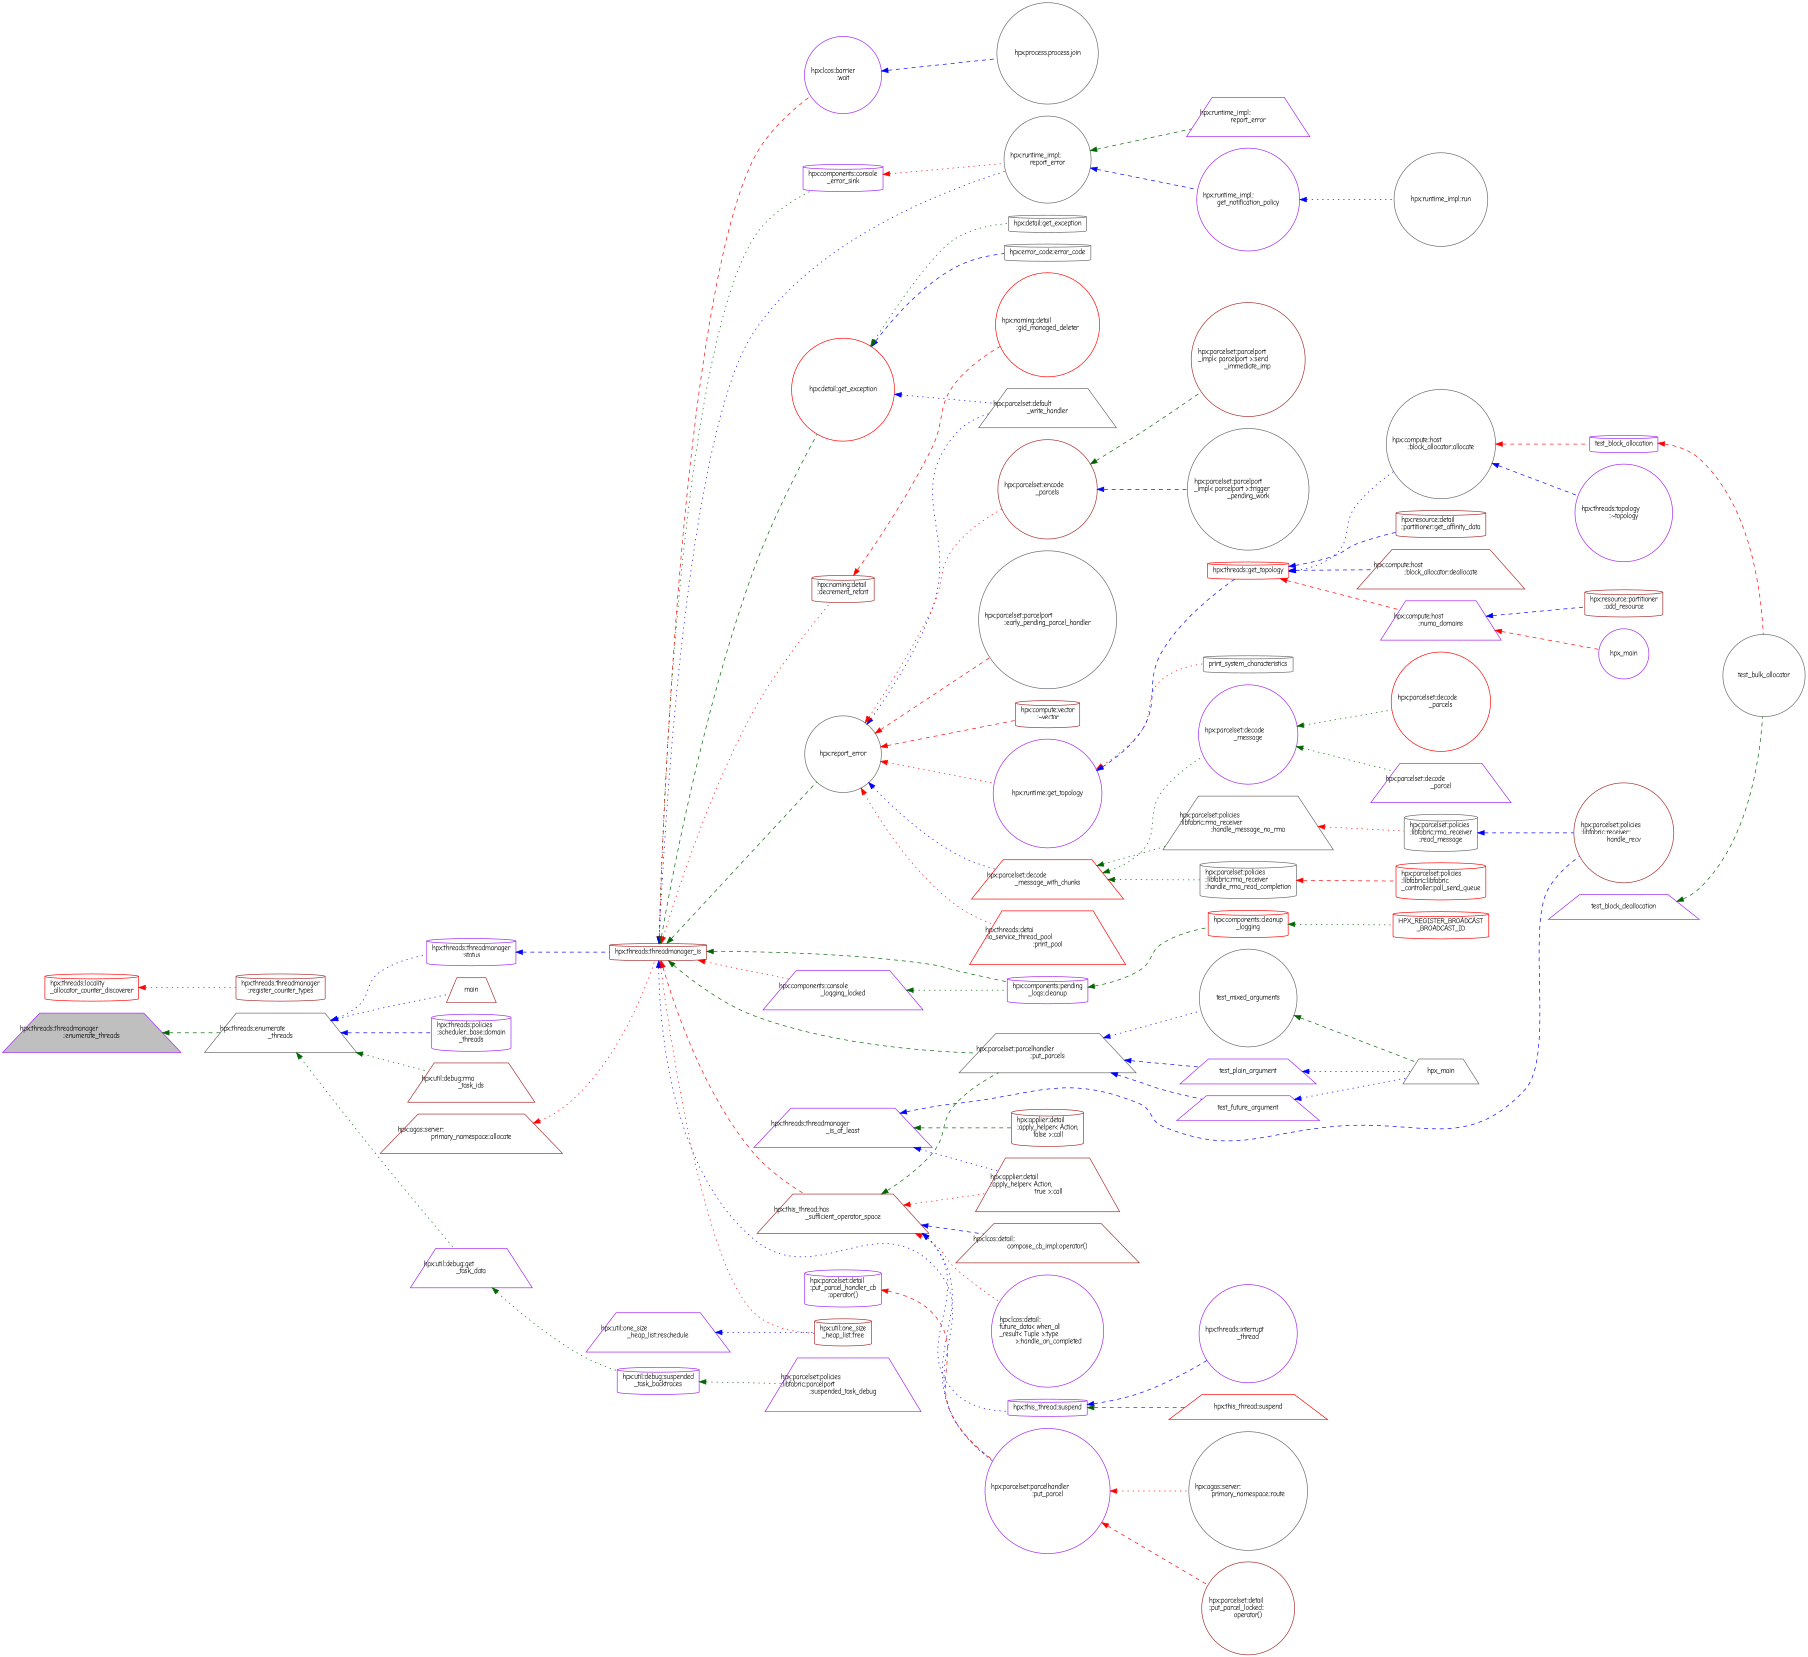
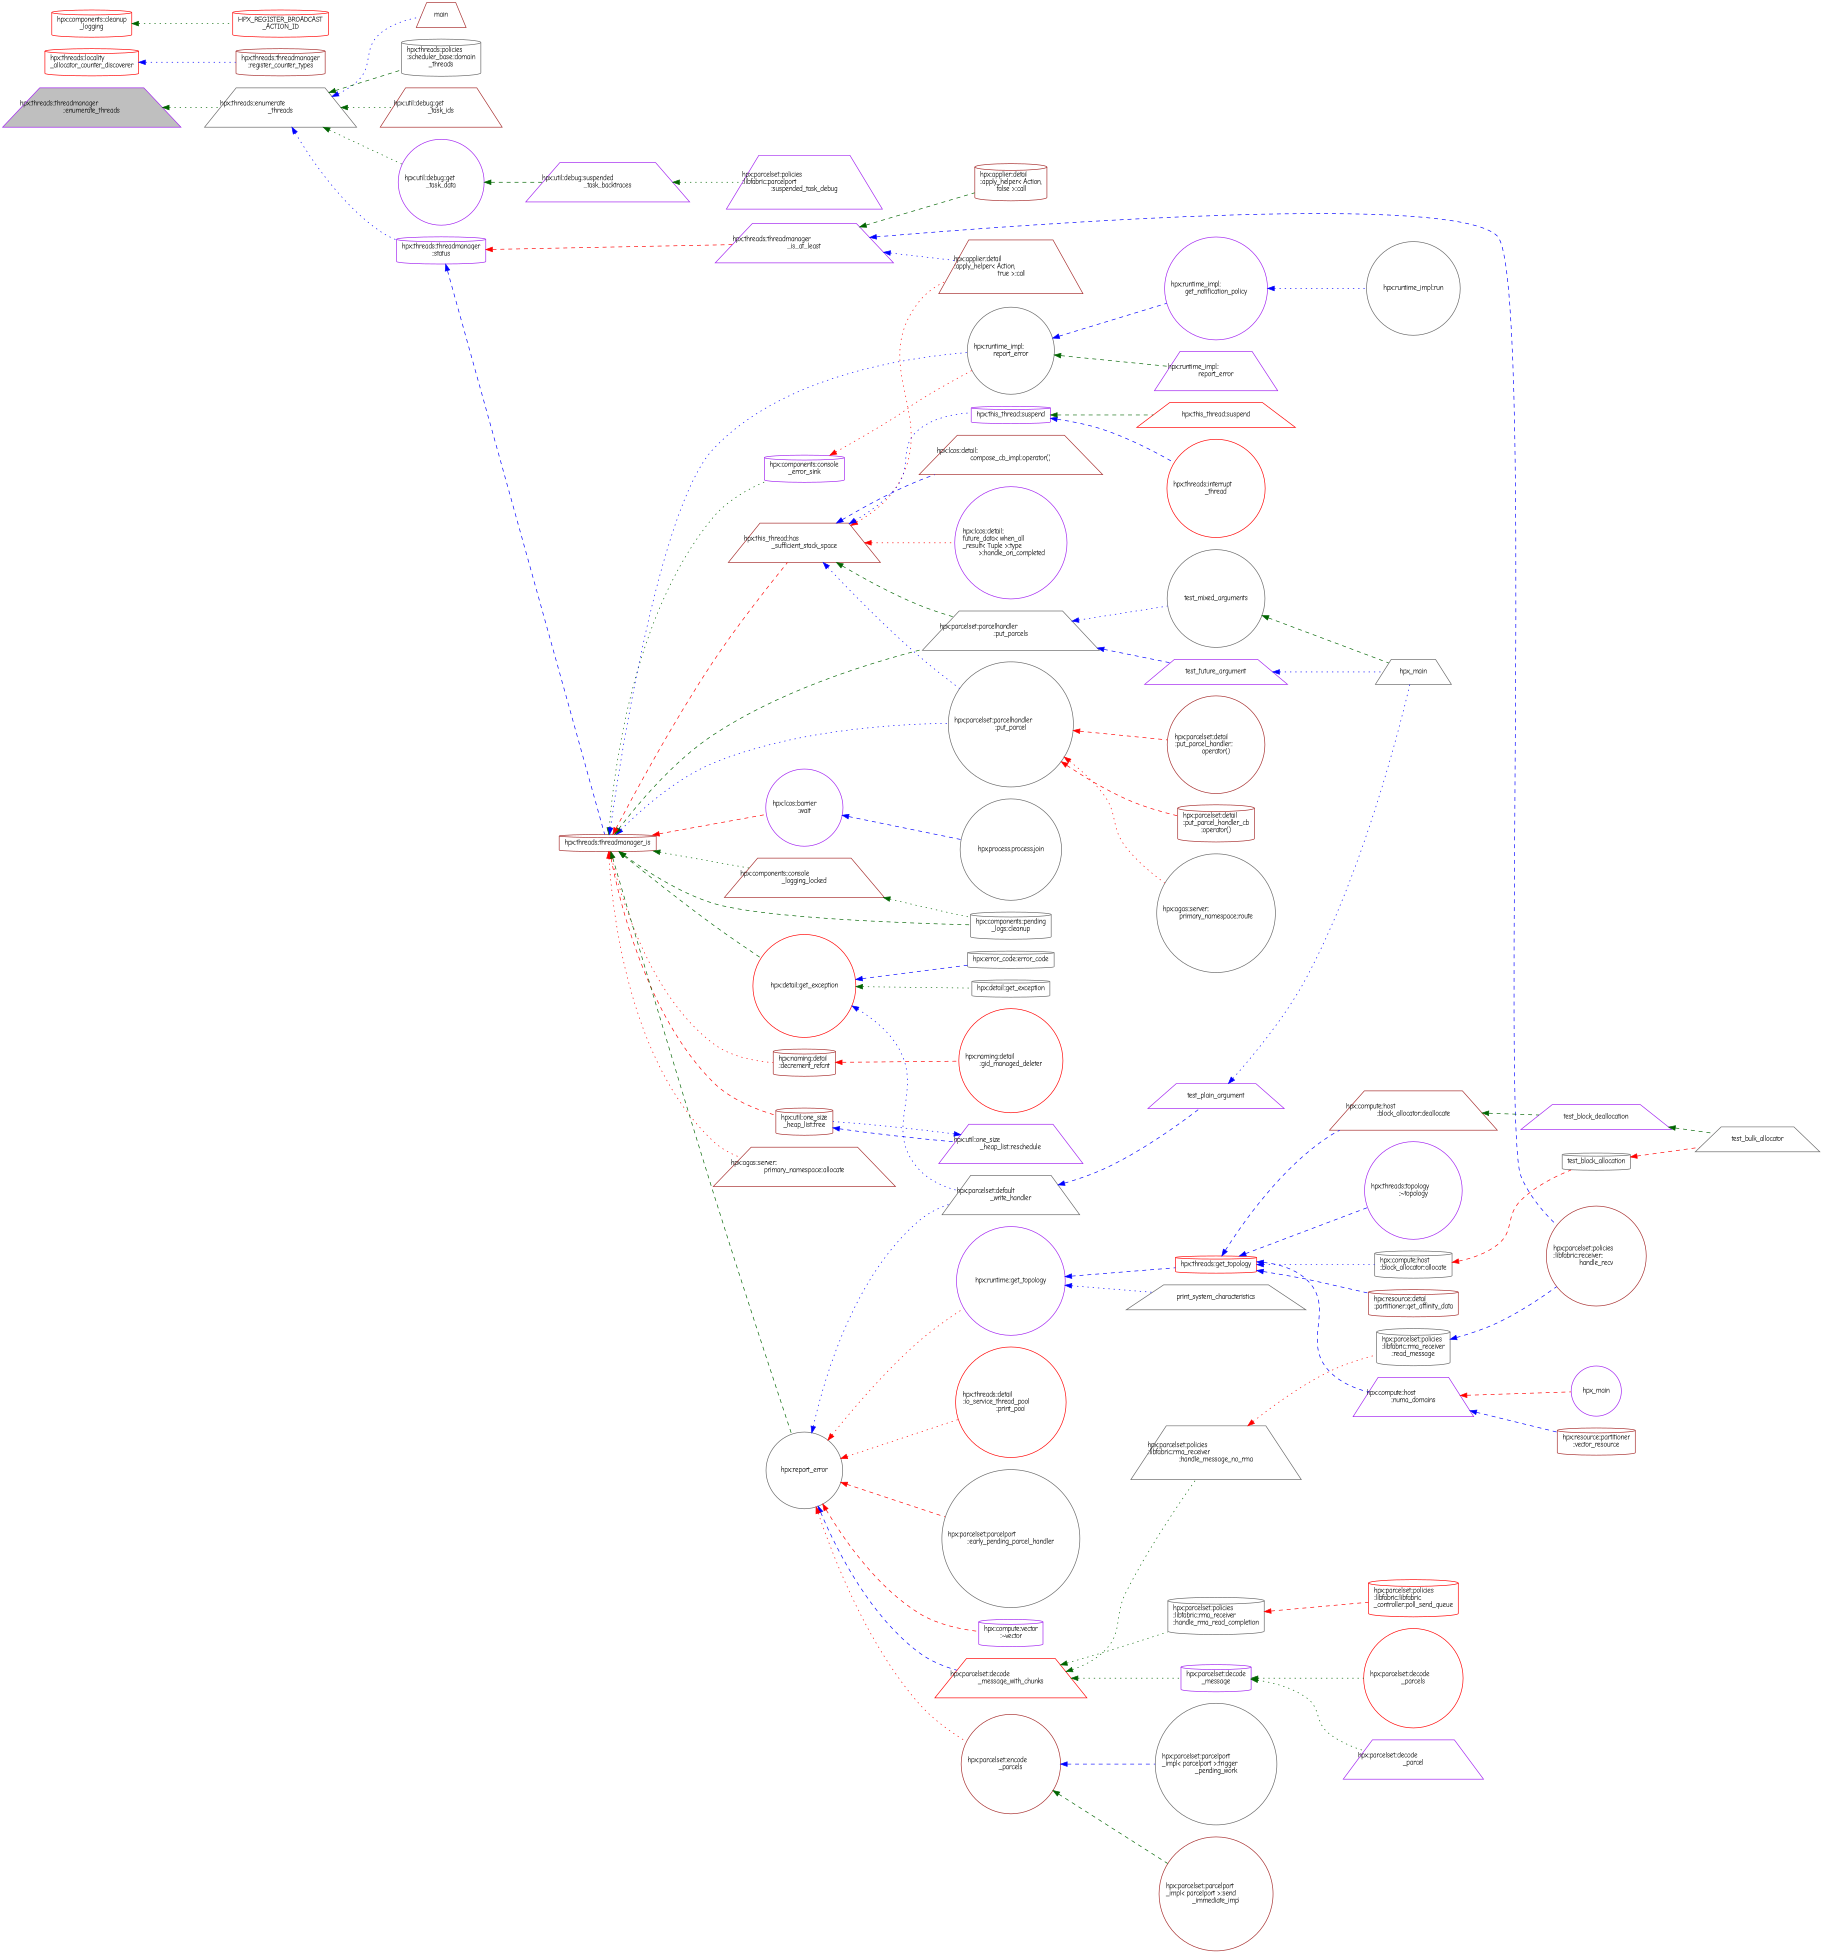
none -> (612, 247)
(1441, 444) -> (1413, 1265)
(1624, 444) -> (1596, 1162)
(1538, 481) -> (1307, 1231)
(1343, 595) -> (1318, 1324)
(1624, 603) -> (1596, 1442)
(1248, 664) -> (1216, 1297)
(1764, 675) -> (1758, 1139)
(1158, 684) -> (1112, 1289)
(1048, 714) -> (1011, 1633)
(1248, 734) -> (1216, 1678)
(929, 837) -> (873, 1606)
(1441, 925) -> (281, 24)
(1048, 938) -> (1011, 1402)
(1151, 957) -> none
(747, 970) -> (704, 860)
(191, 988) -> (191, 62)
(843, 990) -> (804, 878)
(1048, 990) -> (1011, 926)
(195, 1033) -> (195, 108)
(390, 1033) -> (368, 80)
(471, 1033) -> (441, 58)
(612, 1052) -> (642, 1025)
(1165, 1064) -> (1135, 1152)
(471, 1083) -> (441, 108)
none -> (1511, 1114)
none -> (897, 1136)
(699, 1177) -> (662, 1010)
(843, 1214) -> (804, 543)
(471, 1268) -> (441, 182)
(843, 1288) -> (1216, 823)
(935, 1317) -> (1120, 796)
(1248, 1334) -> (1216, 488)
(553, 1338) -> (517, 182)
(658, 1381) -> (608, 182)
(1048, 1491) -> (1011, 724)
(1248, 1608) -> (1216, 745)
